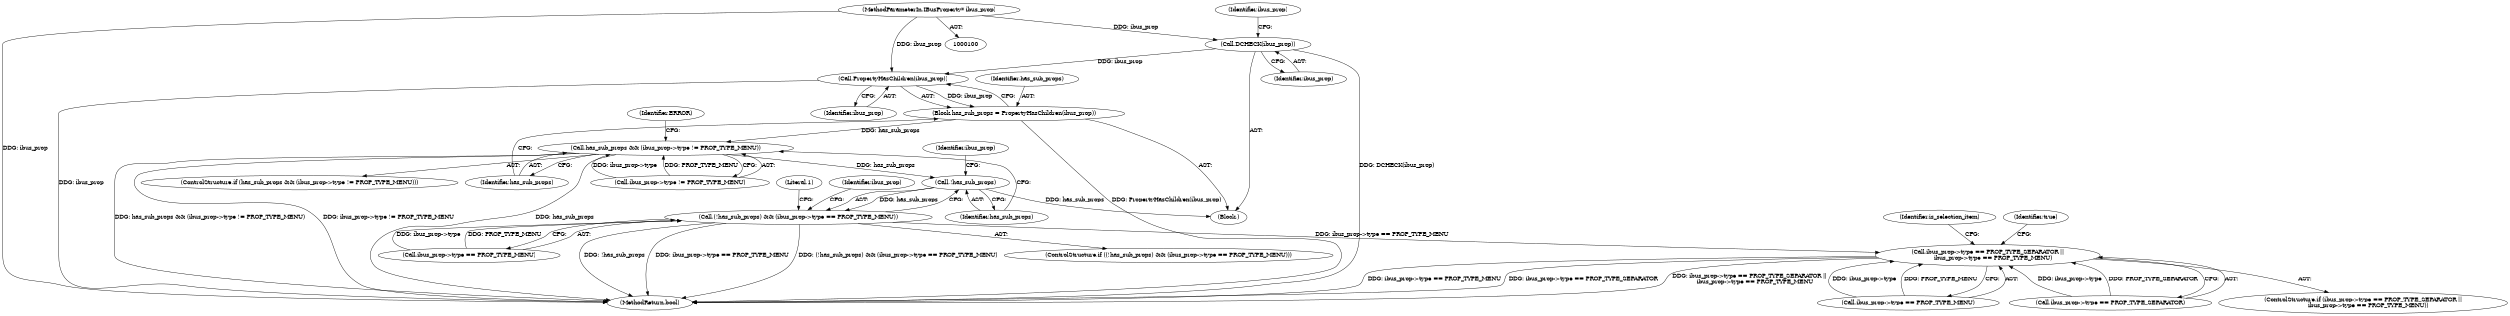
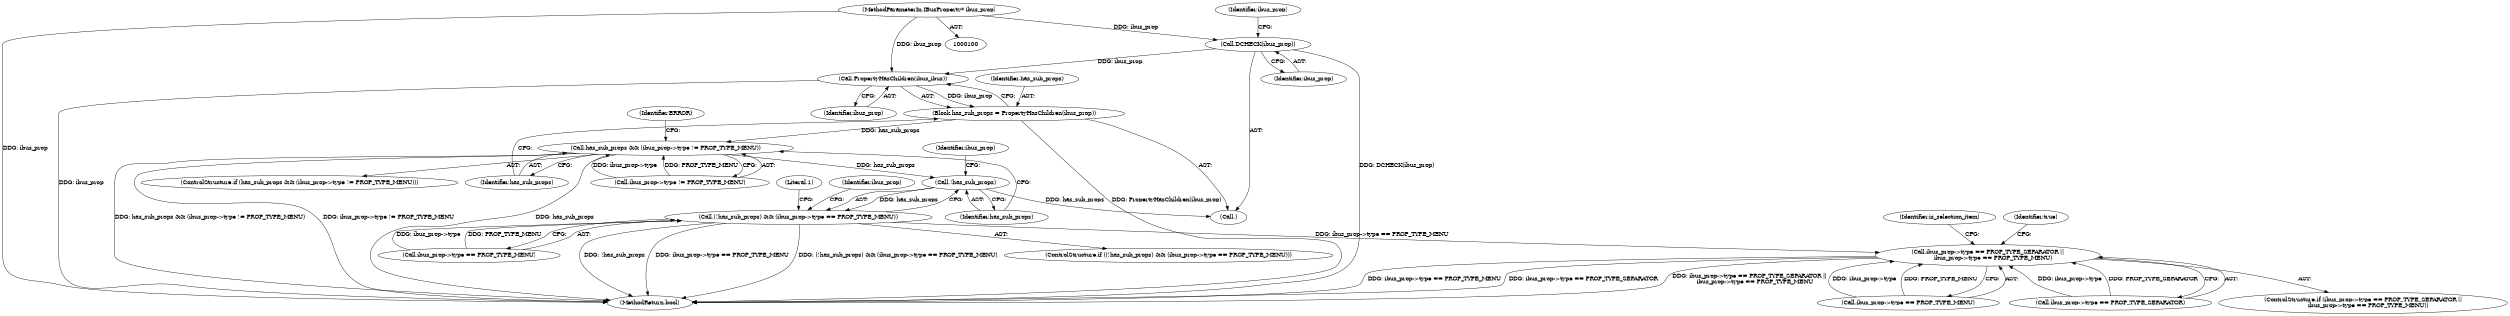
(893, 79) -> (893, 79)
(1229, 217) -> (1229, 217)
